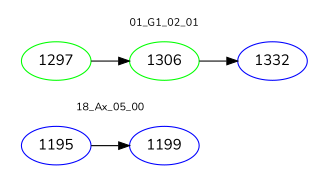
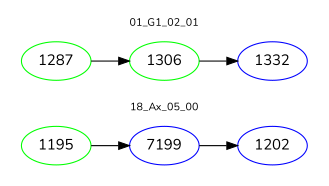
(56, 61) -> (56, 61)
(56, 146) -> (56, 146)
(164, 146) -> (164, 146)
none -> (273, 146)
